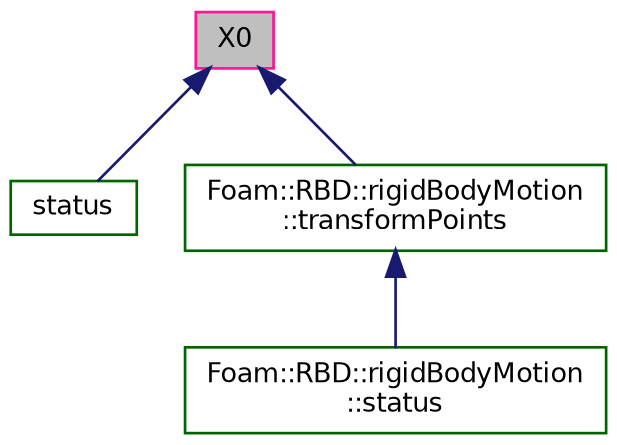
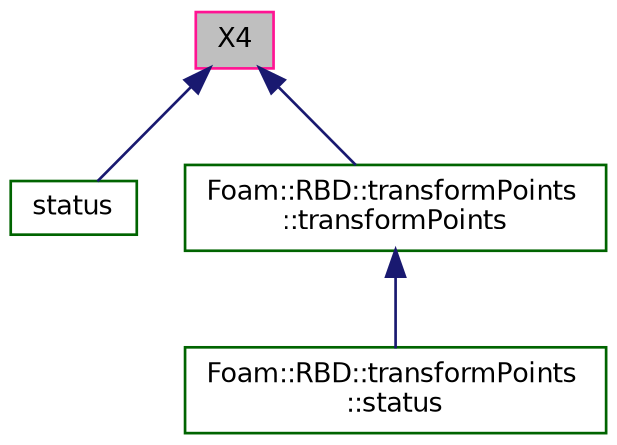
(235, 40) -> (235, 40)
(396, 208) -> (396, 208)
(396, 390) -> (396, 390)
